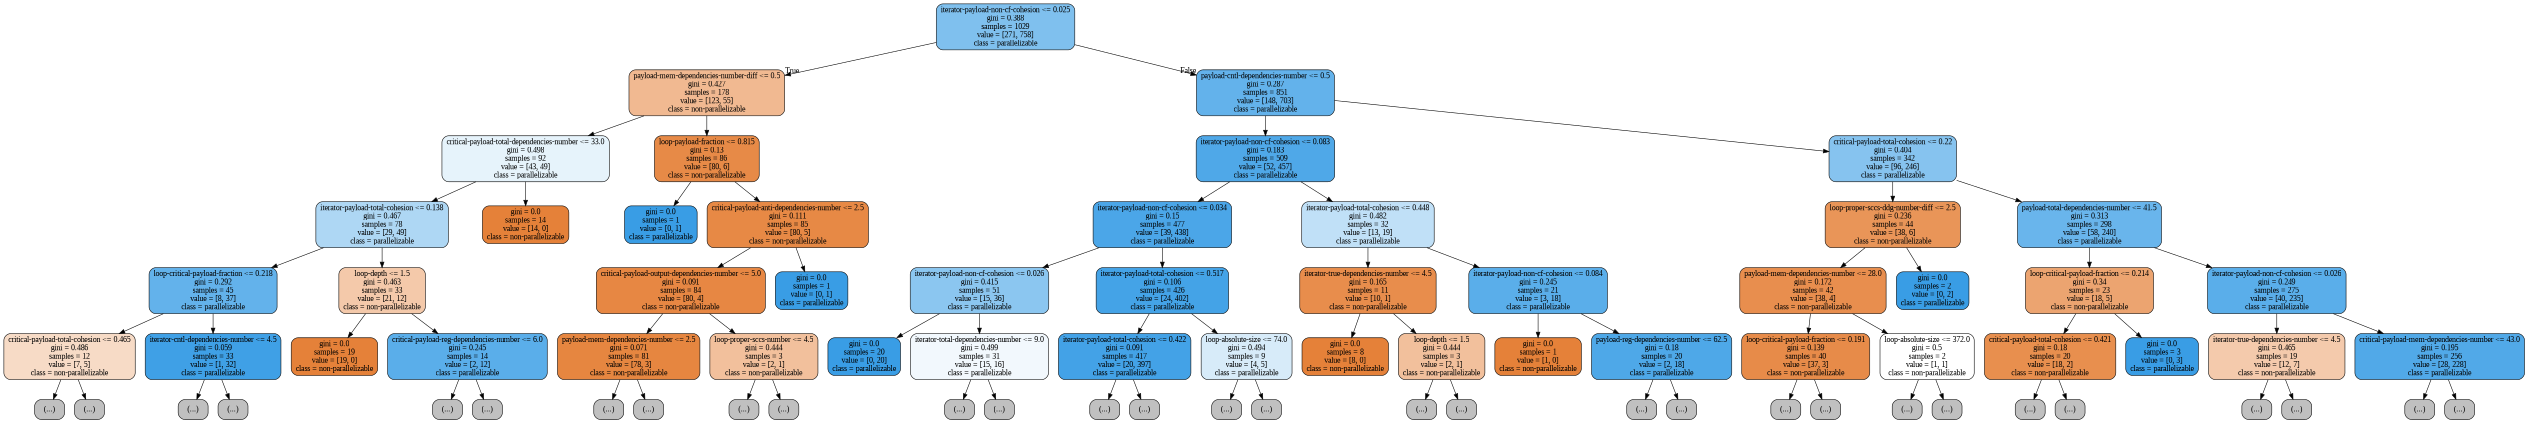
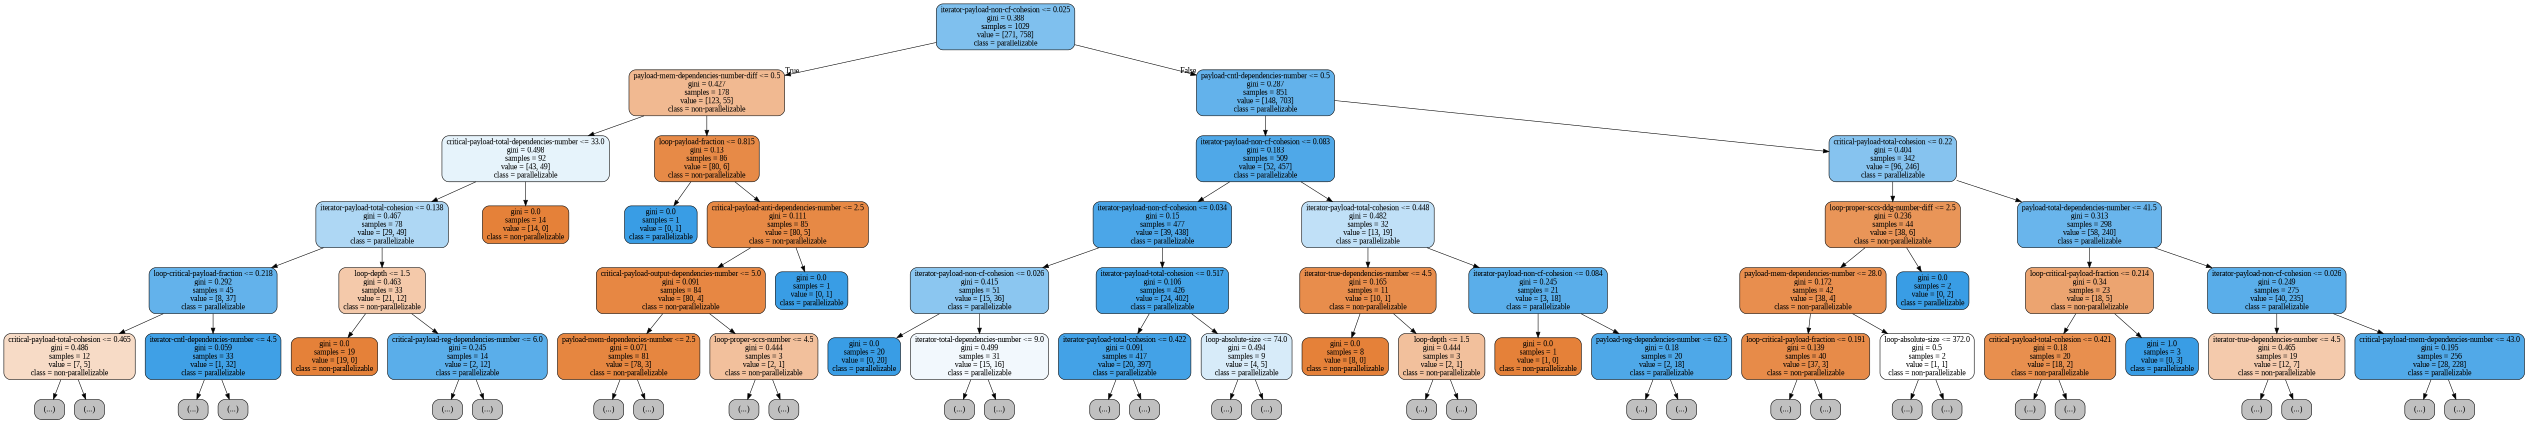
(2162, 357) -> (2162, 357)
